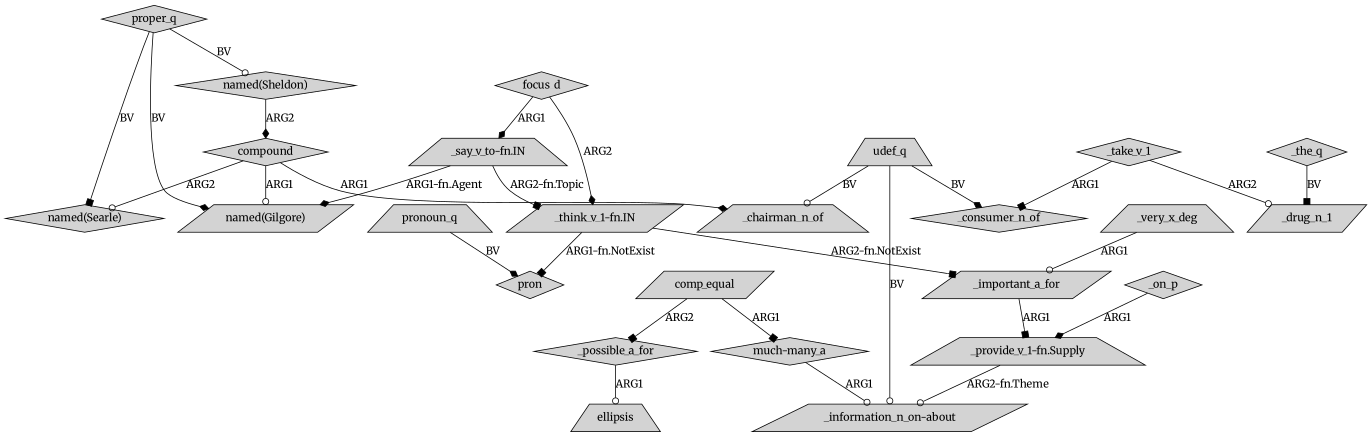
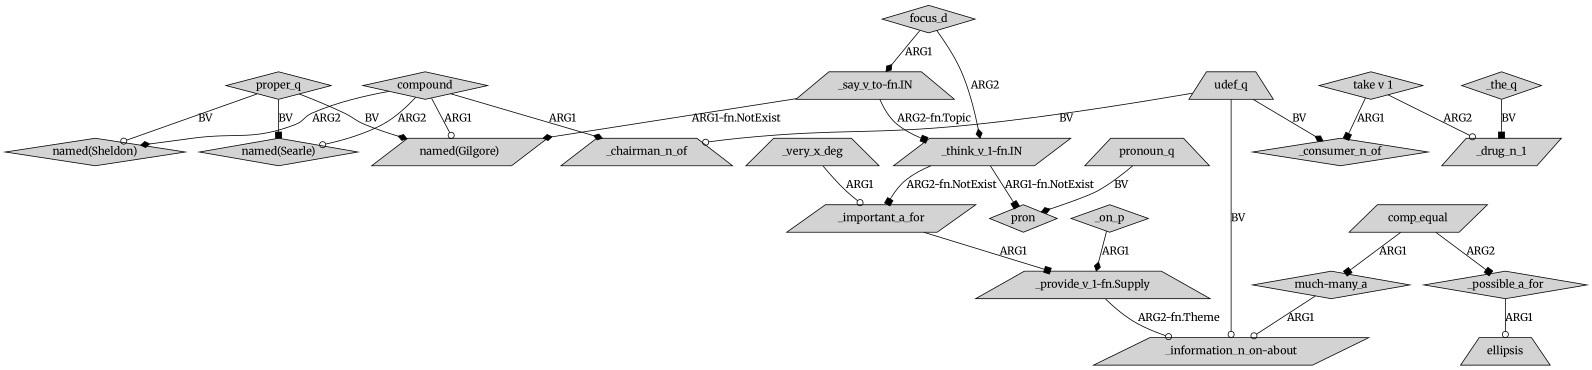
(266, 114) -> (273, 131)
(444, 185) -> (737, 119)
